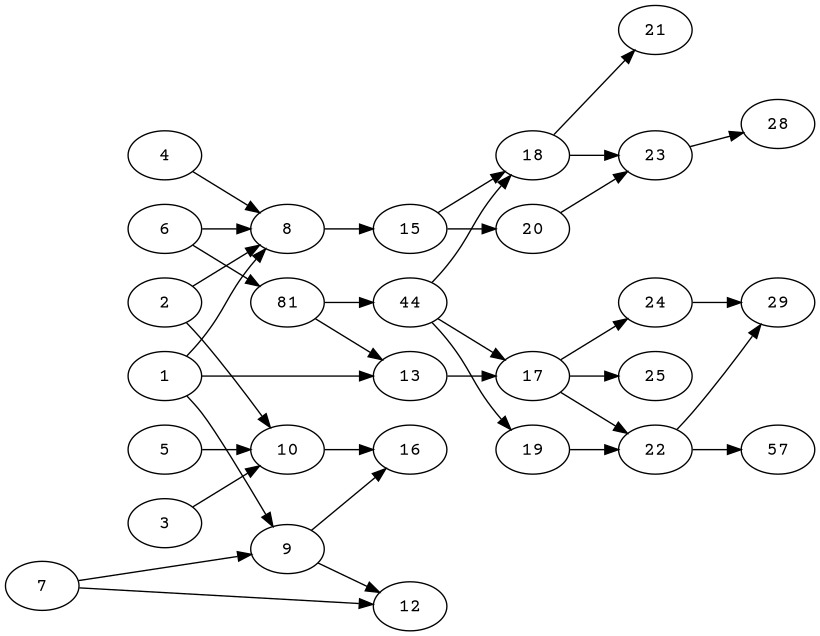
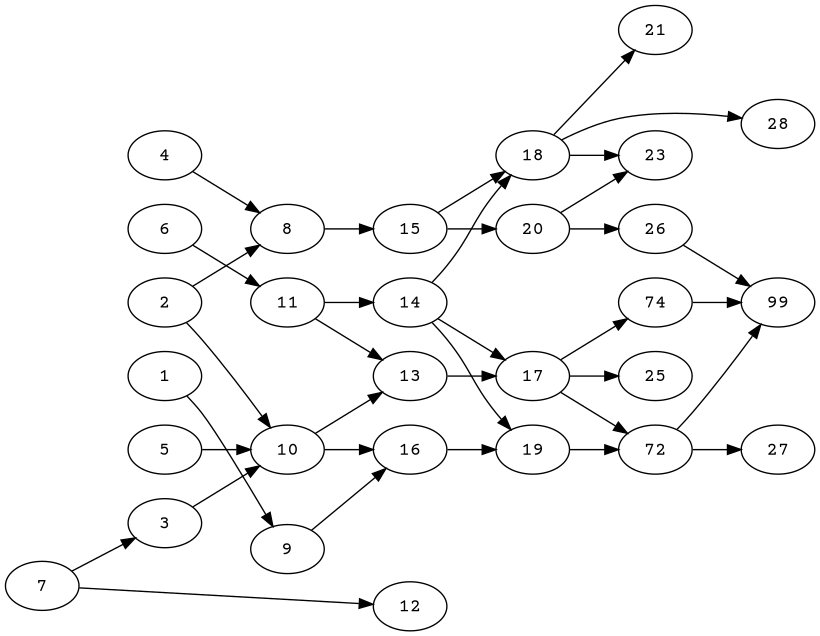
(710, 141) -> (643, 115)
(220, 229) -> none
none -> (655, 229)
(287, 302) -> (287, 302)
(410, 302) -> (410, 302)
(655, 302) -> (655, 302)
(778, 302) -> (778, 302)
(223, 309) -> none
(281, 376) -> (343, 416)
none -> (465, 450)
(655, 450) -> (655, 450)
(778, 450) -> (778, 450)
(158, 569) -> (98, 558)
(342, 575) -> none
